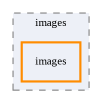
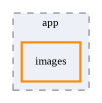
(51, 23) -> (51, 23)
